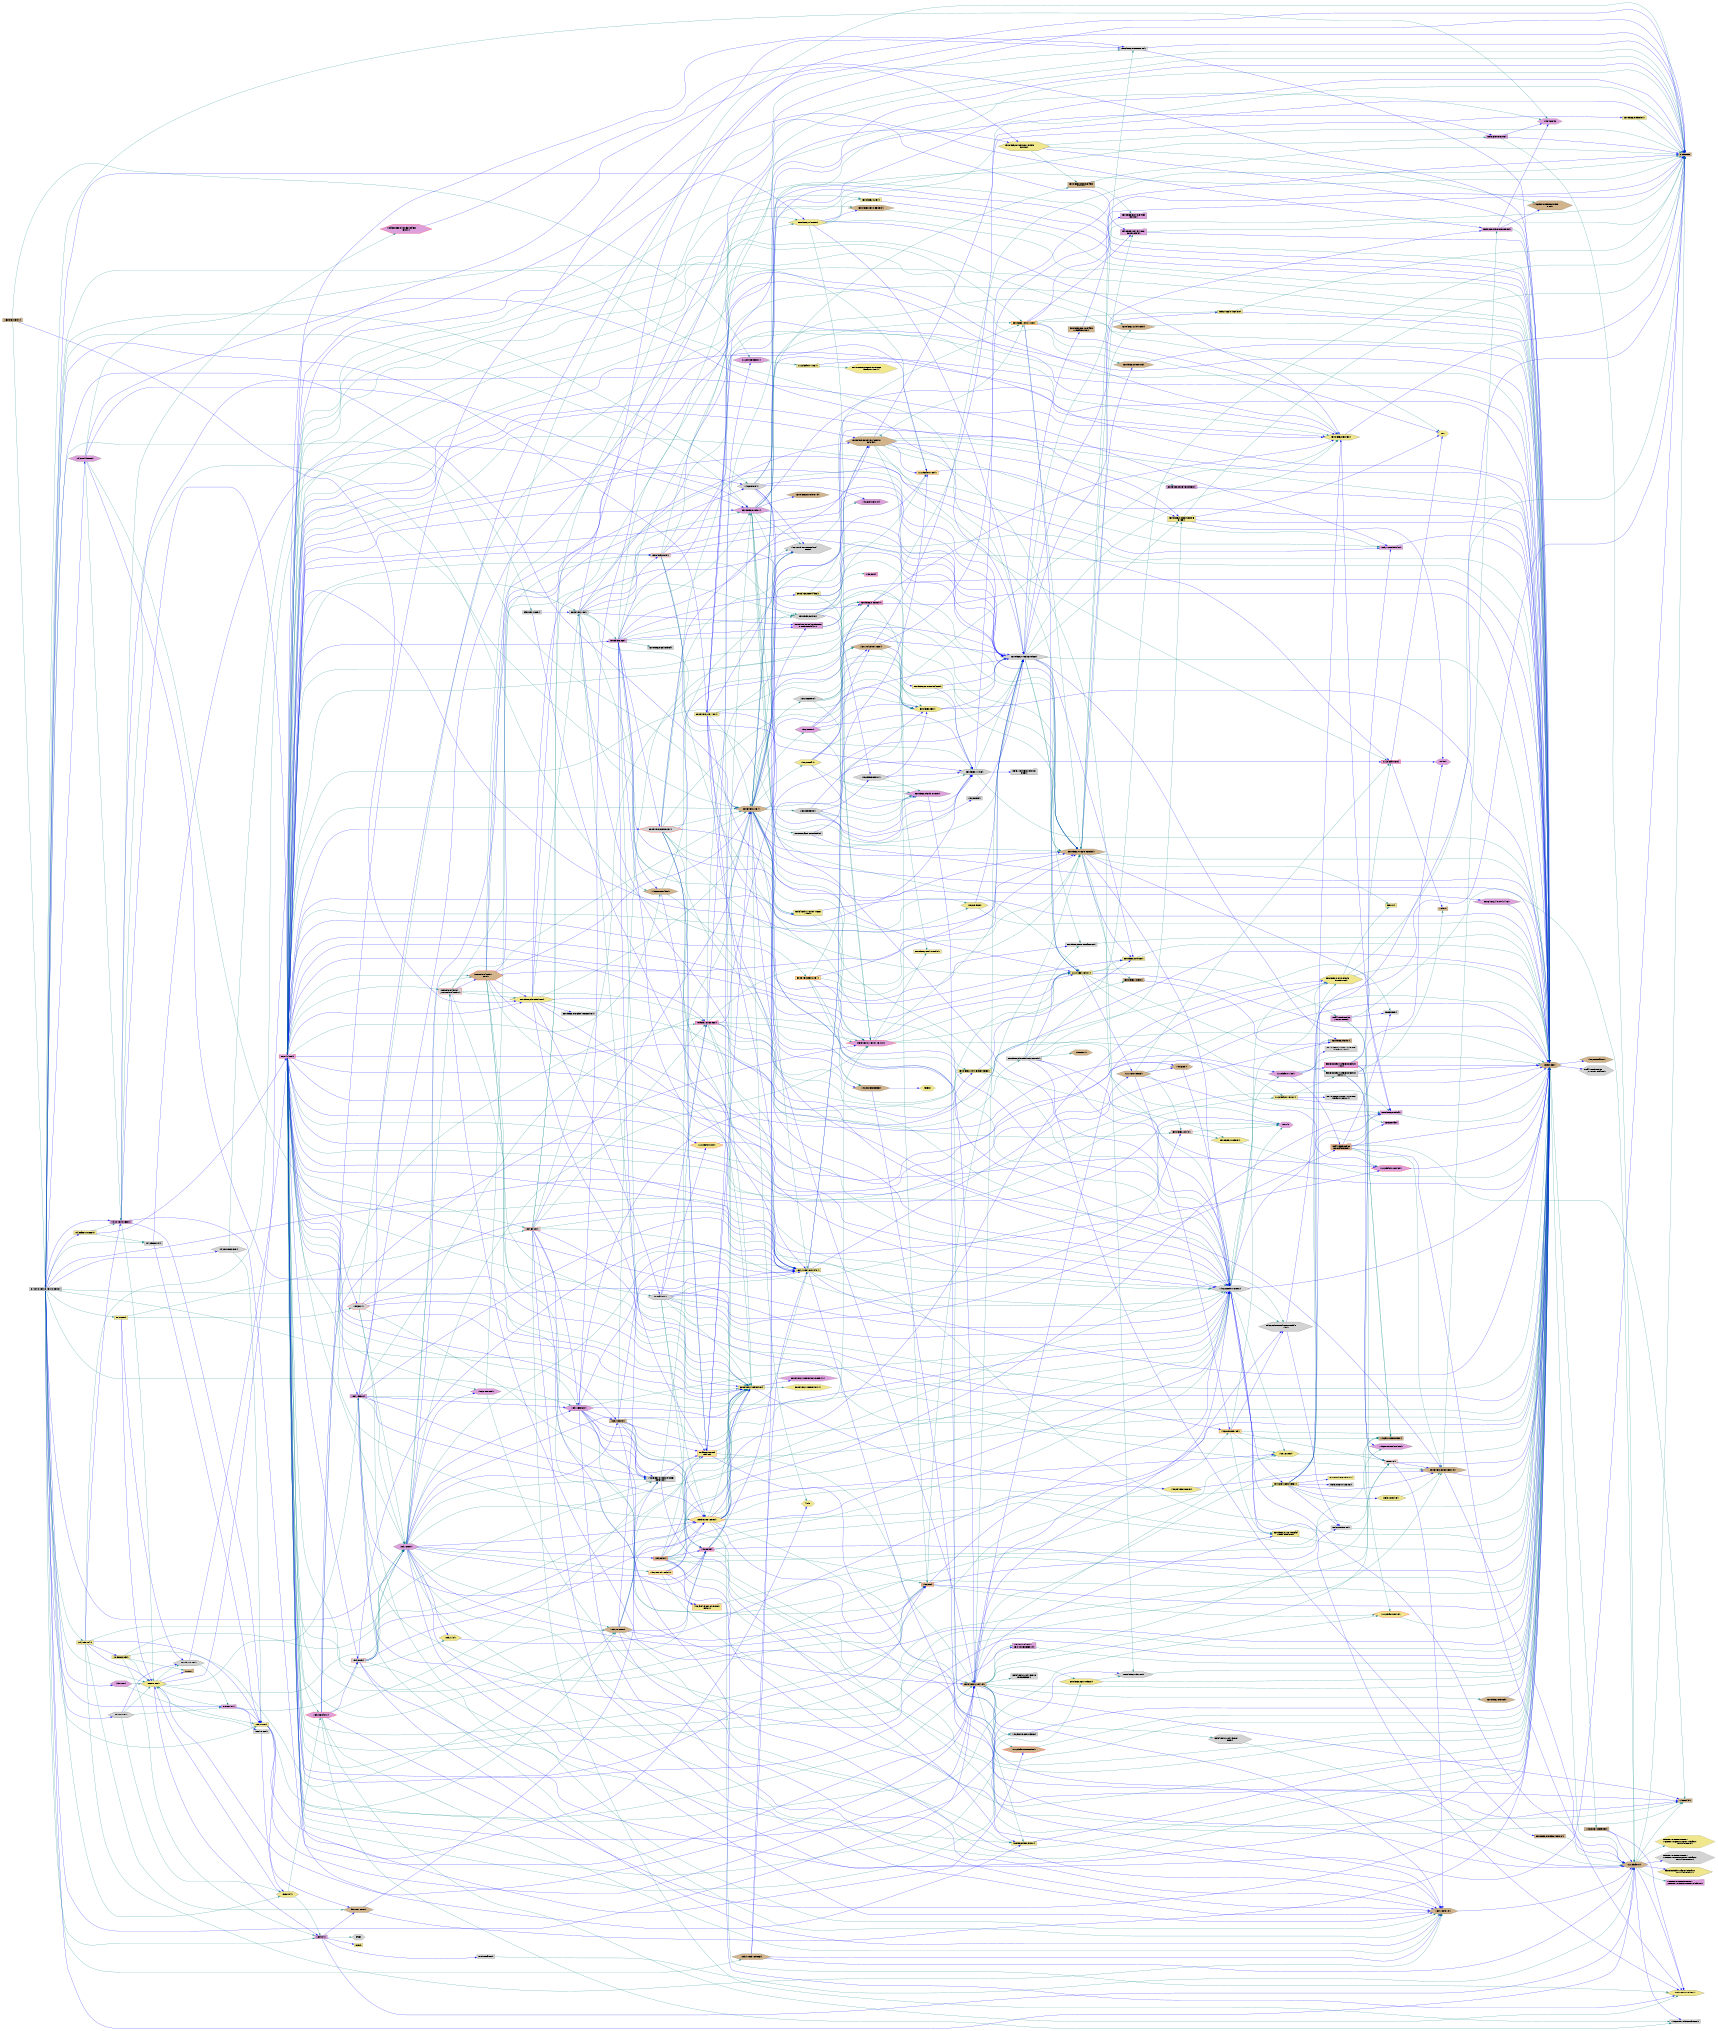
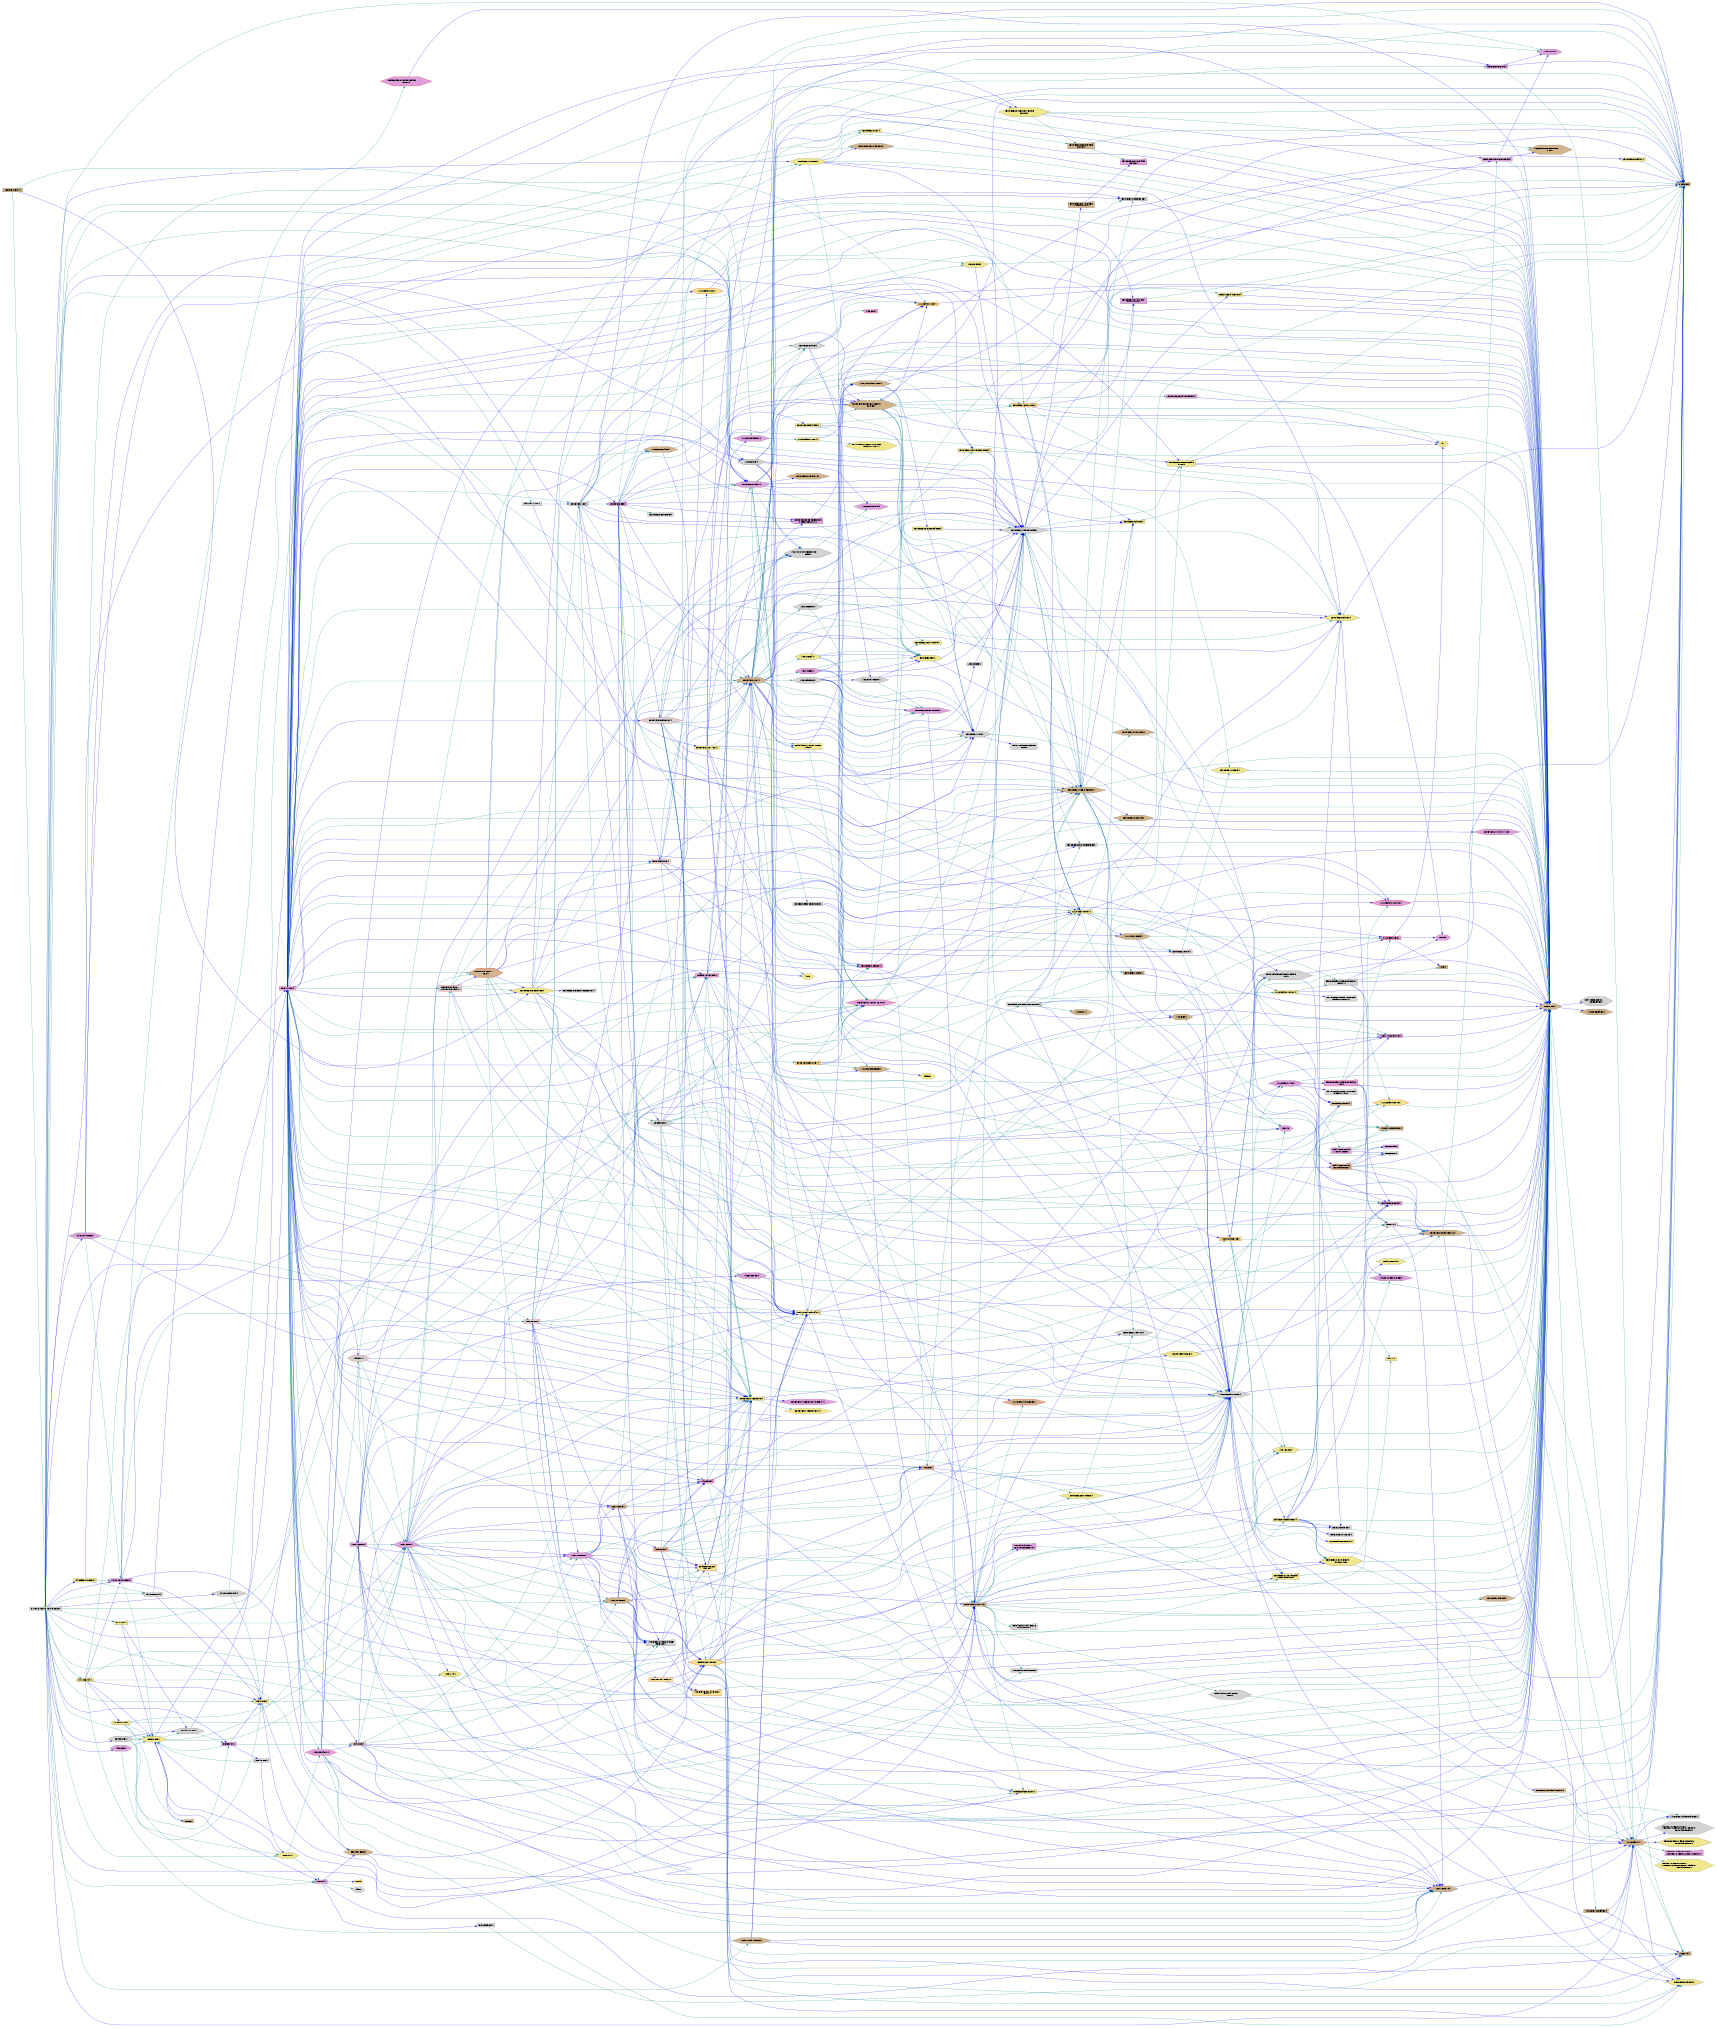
(871, 777) -> (871, 680)
(1597, 1070) -> (1596, 1001)
(716, 1092) -> (796, 803)
(646, 1267) -> (774, 1298)
